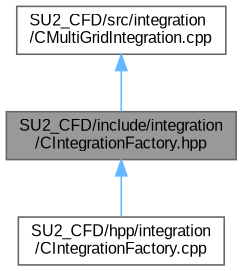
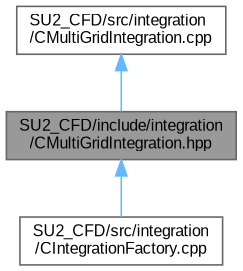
(121, 136) -> (121, 136)
(121, 241) -> (121, 241)
